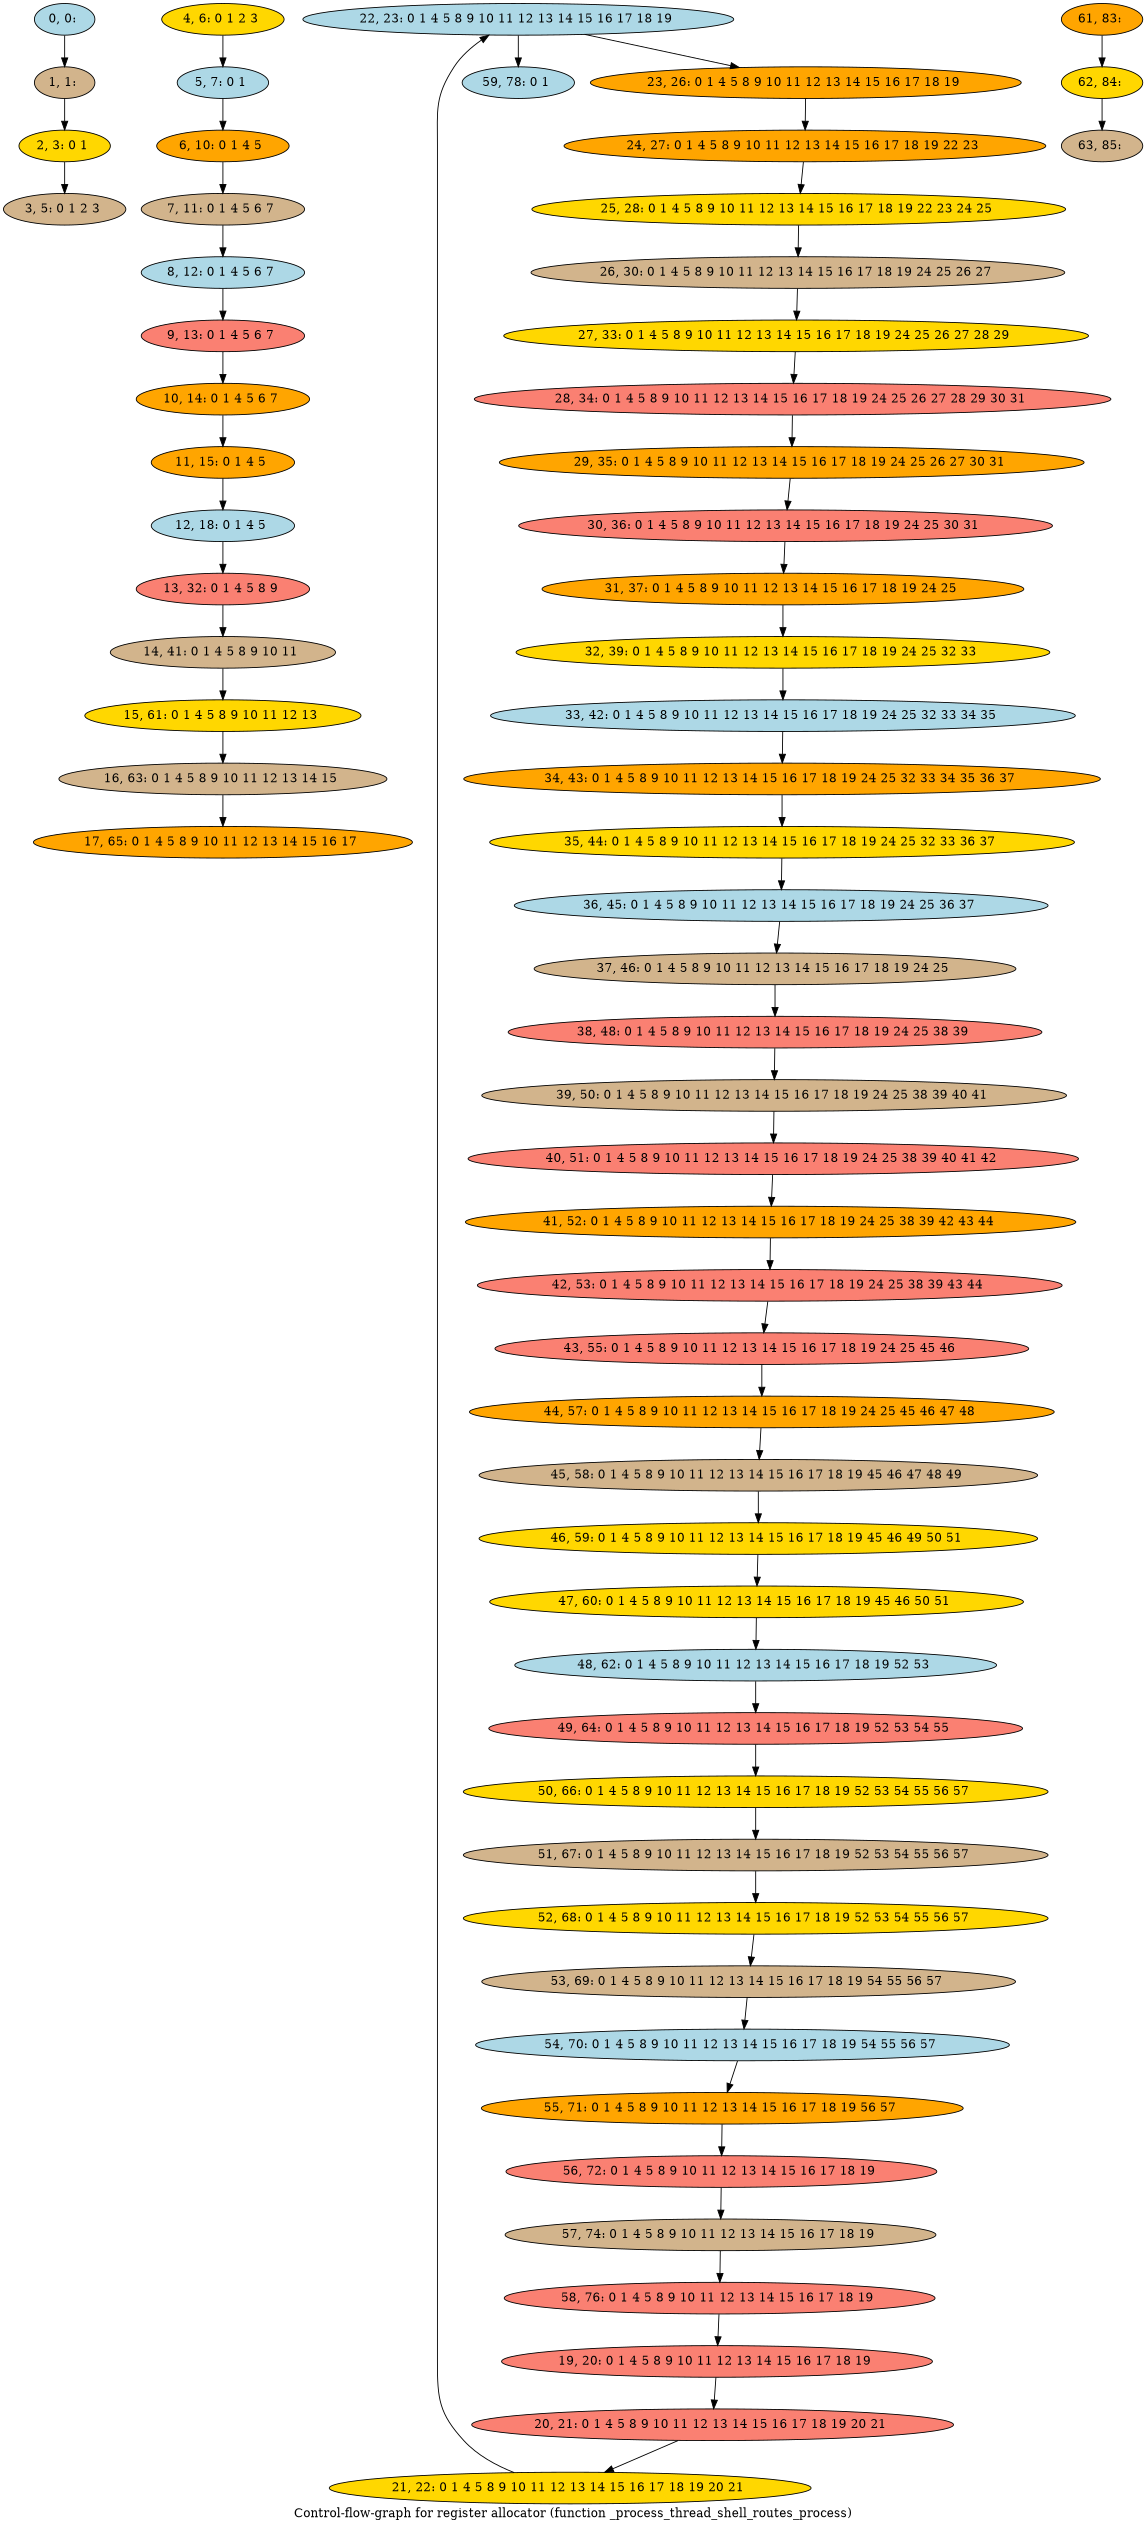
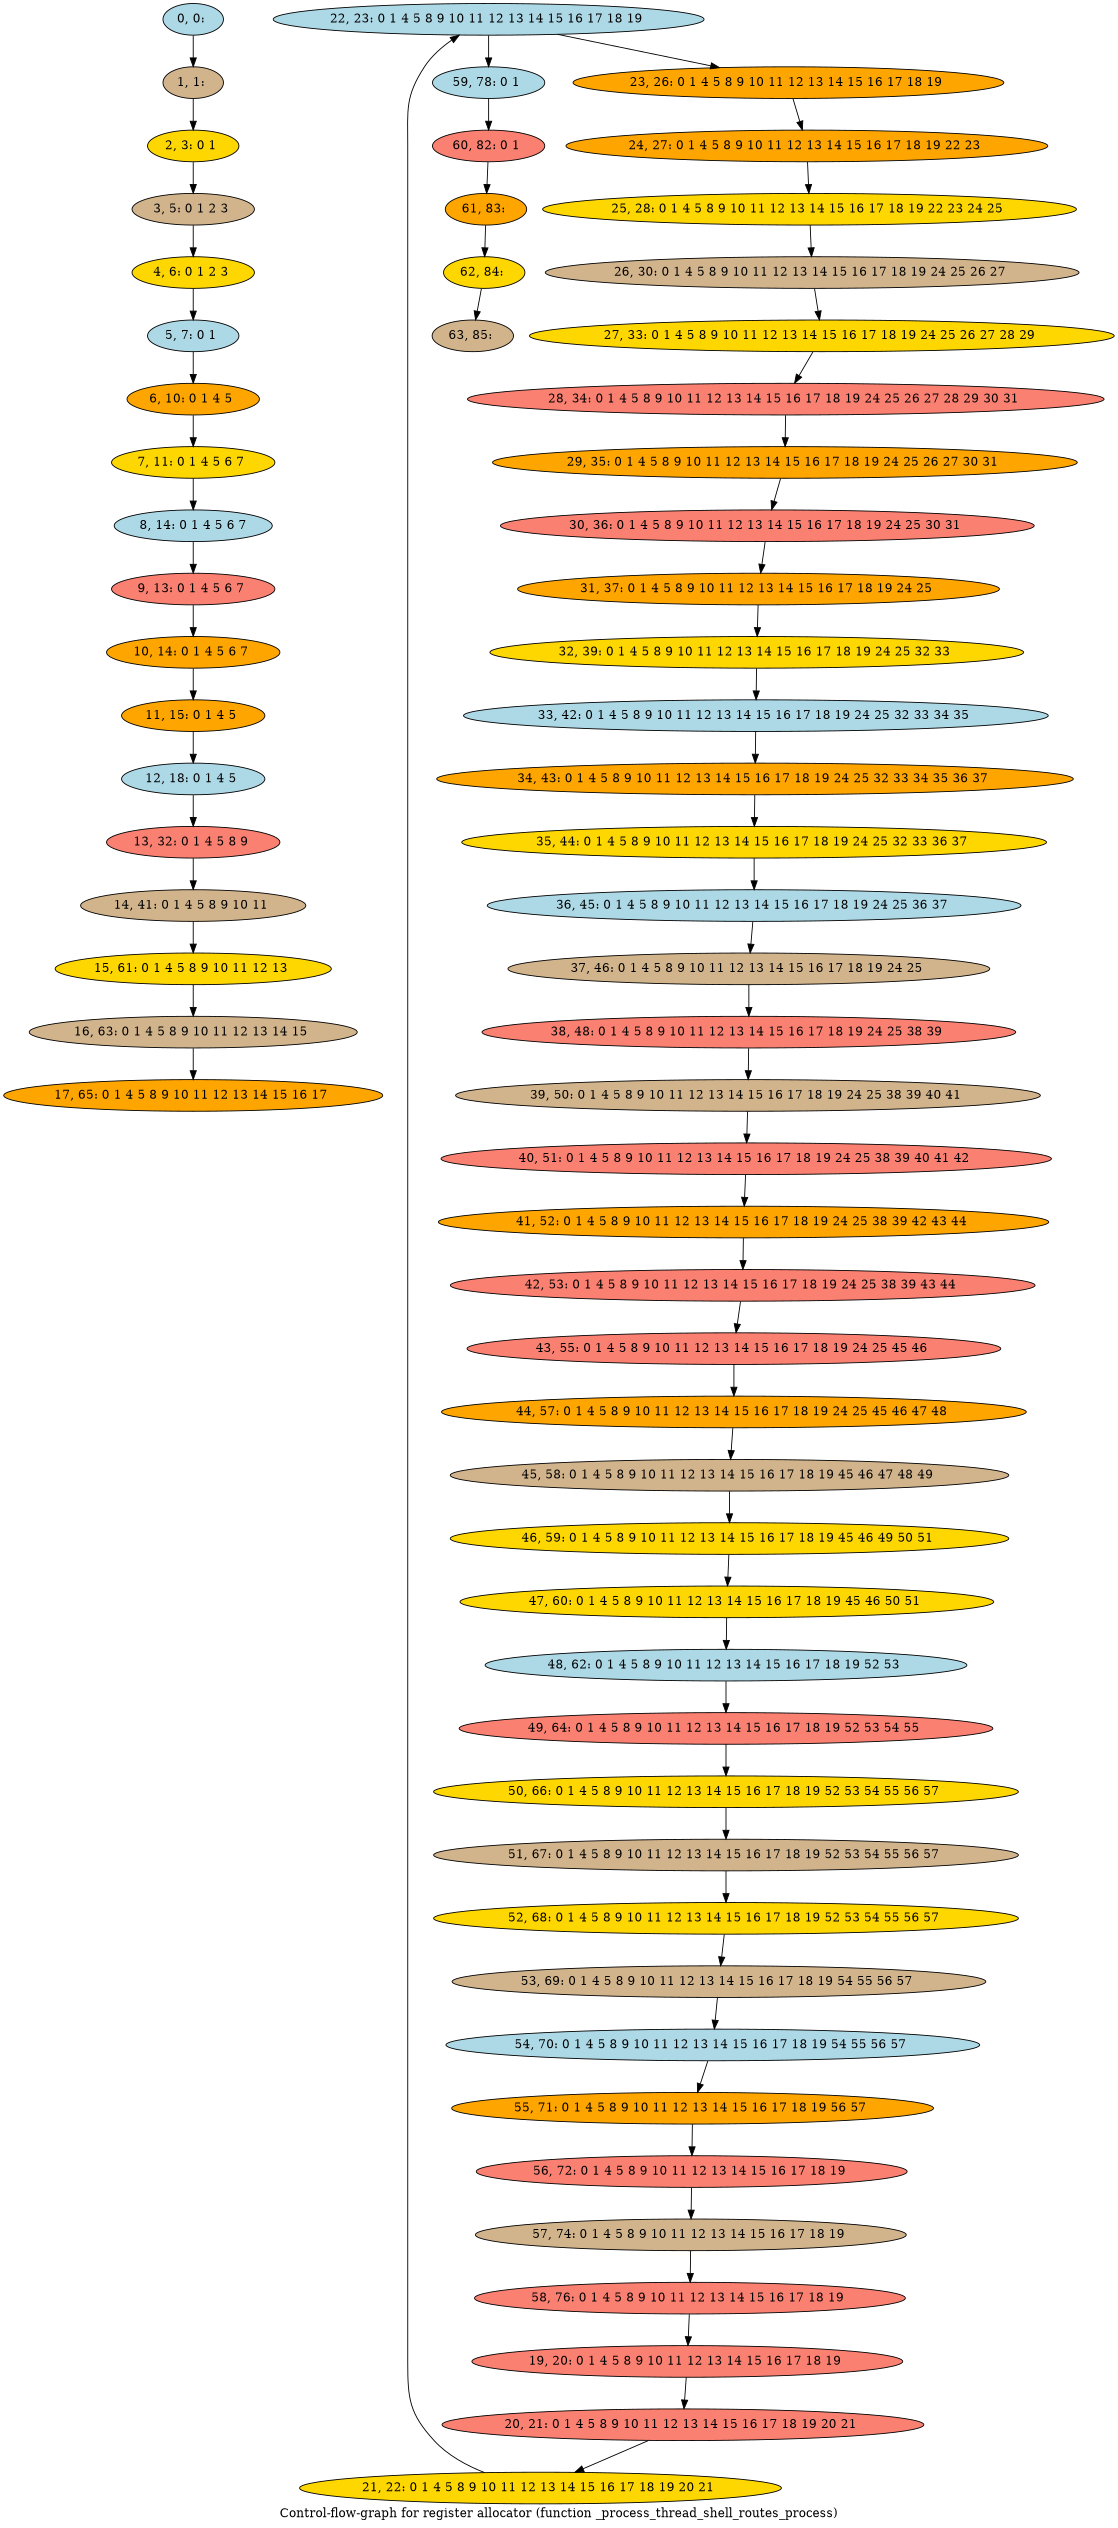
none -> (489, 146)
(223, 209) -> (193, 462)
none -> (193, 237)
(223, 273) -> (193, 526)
